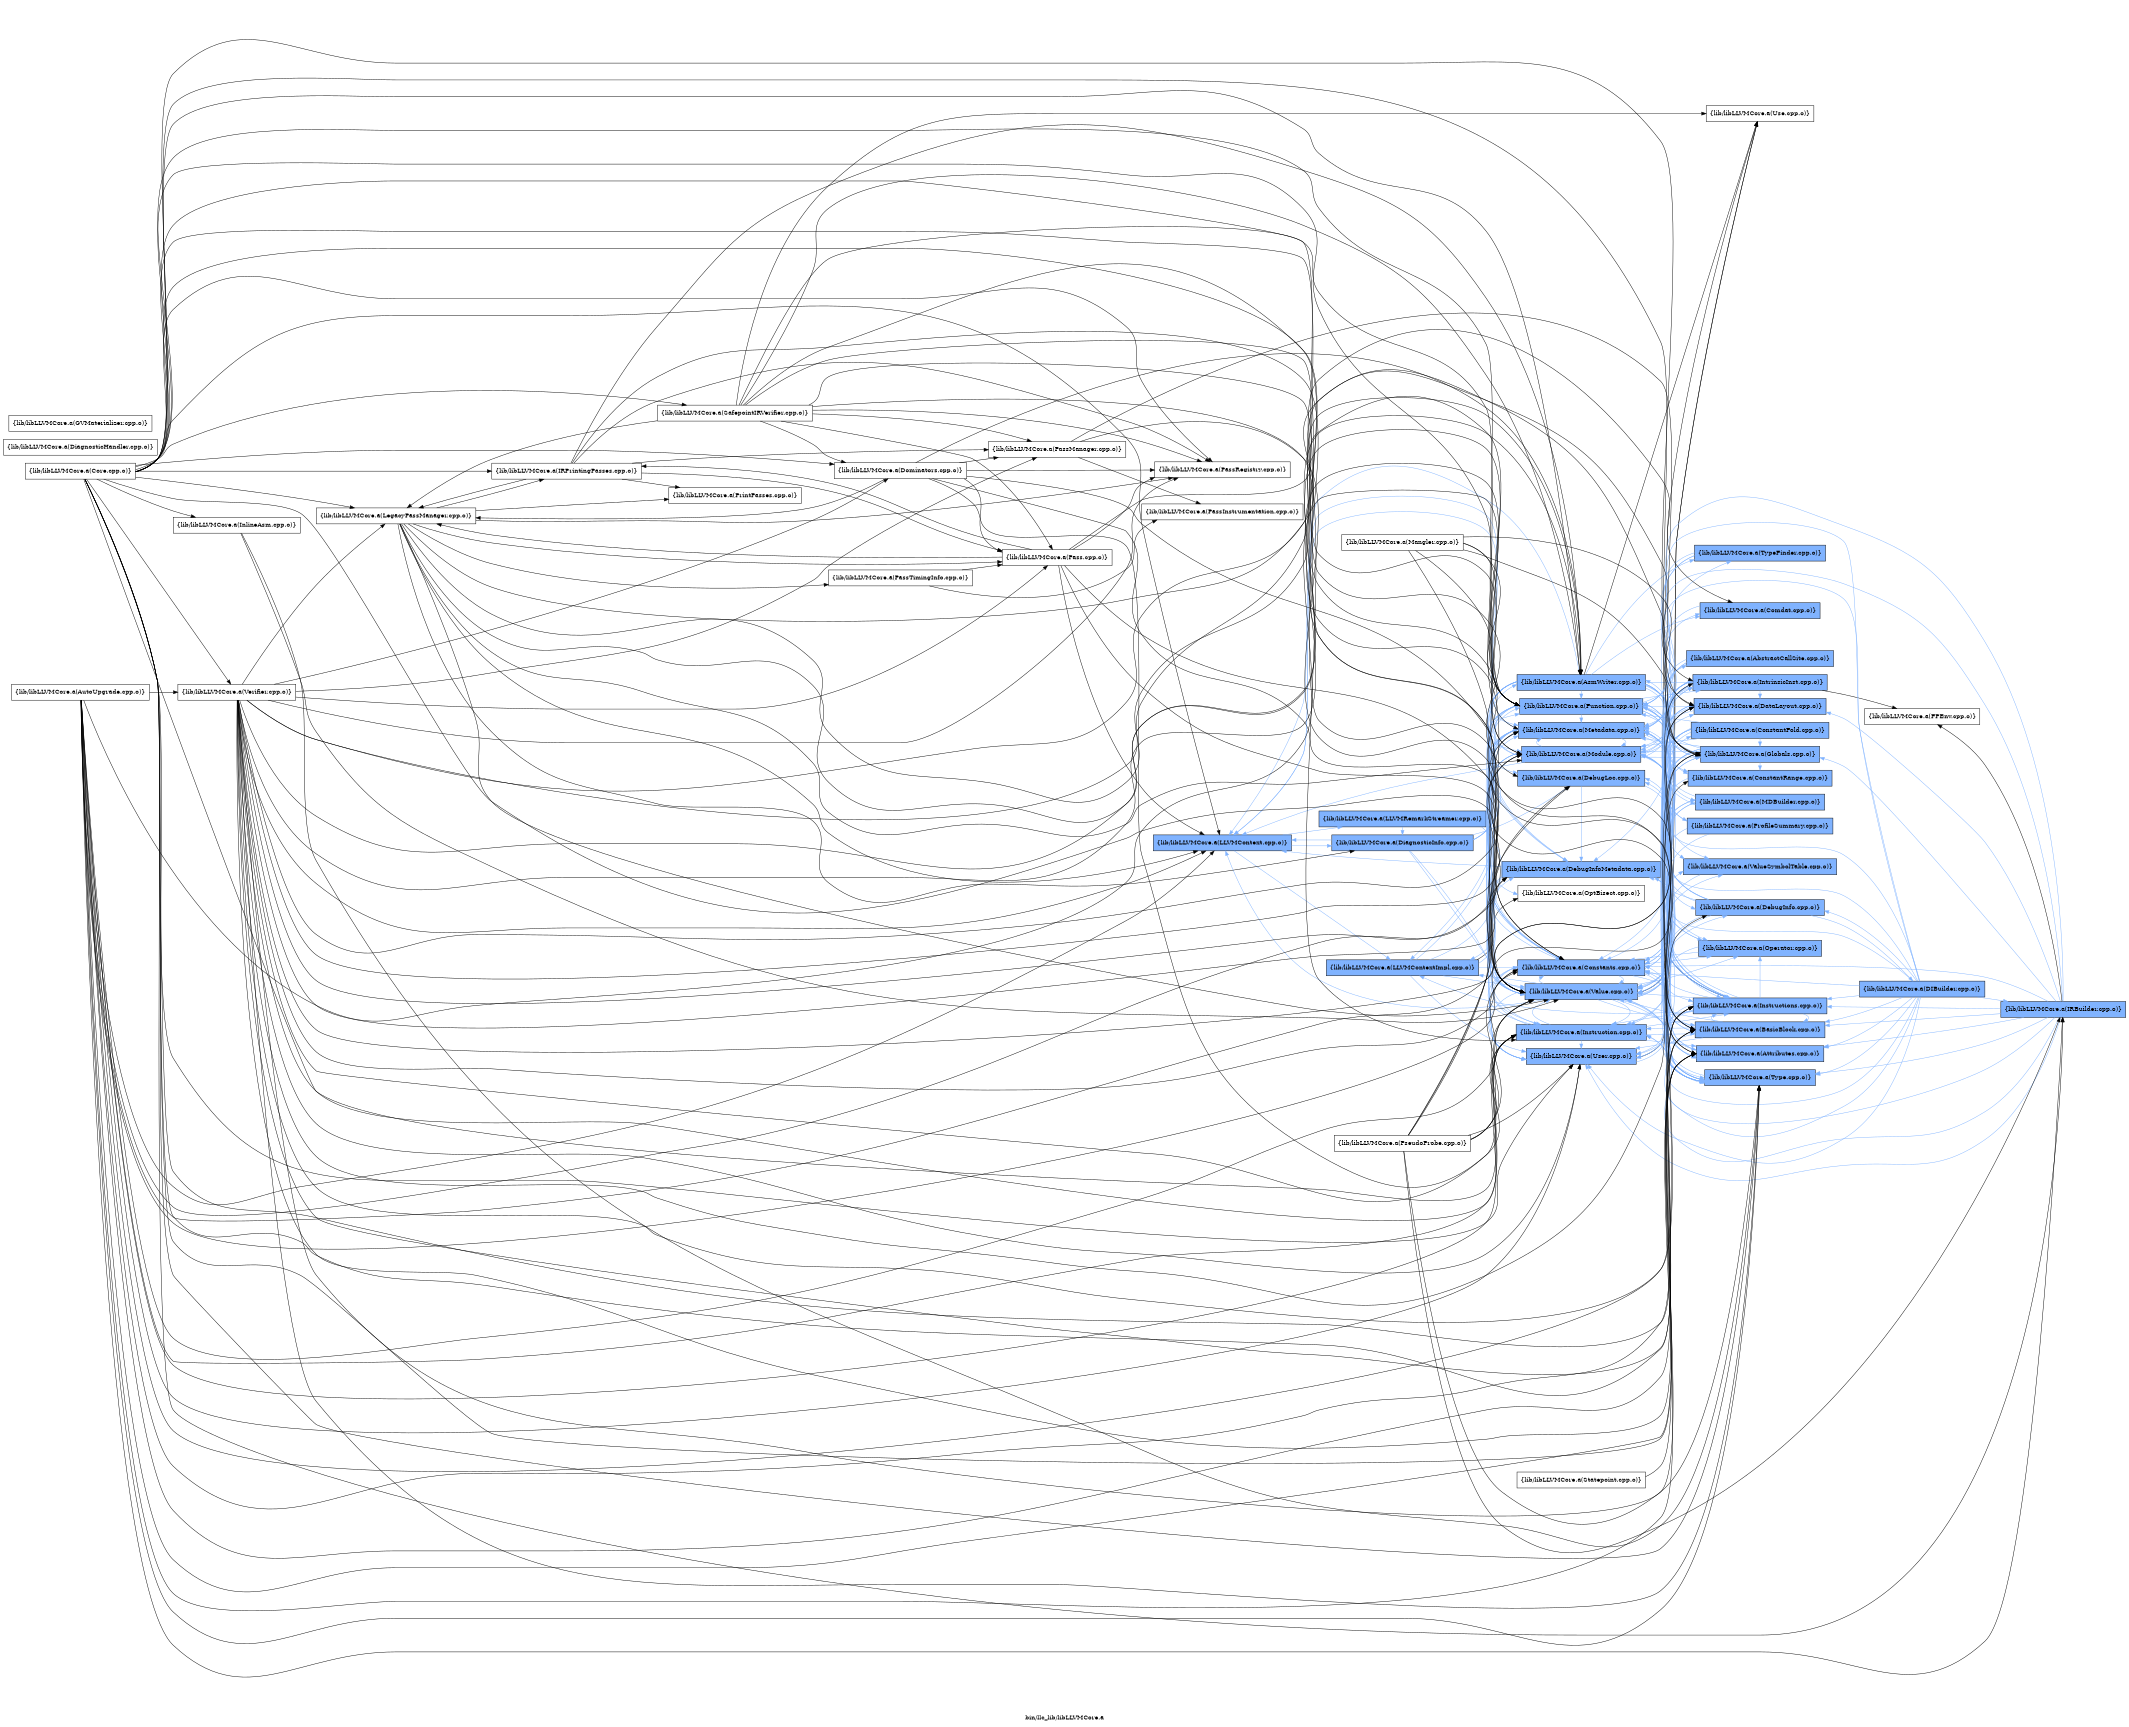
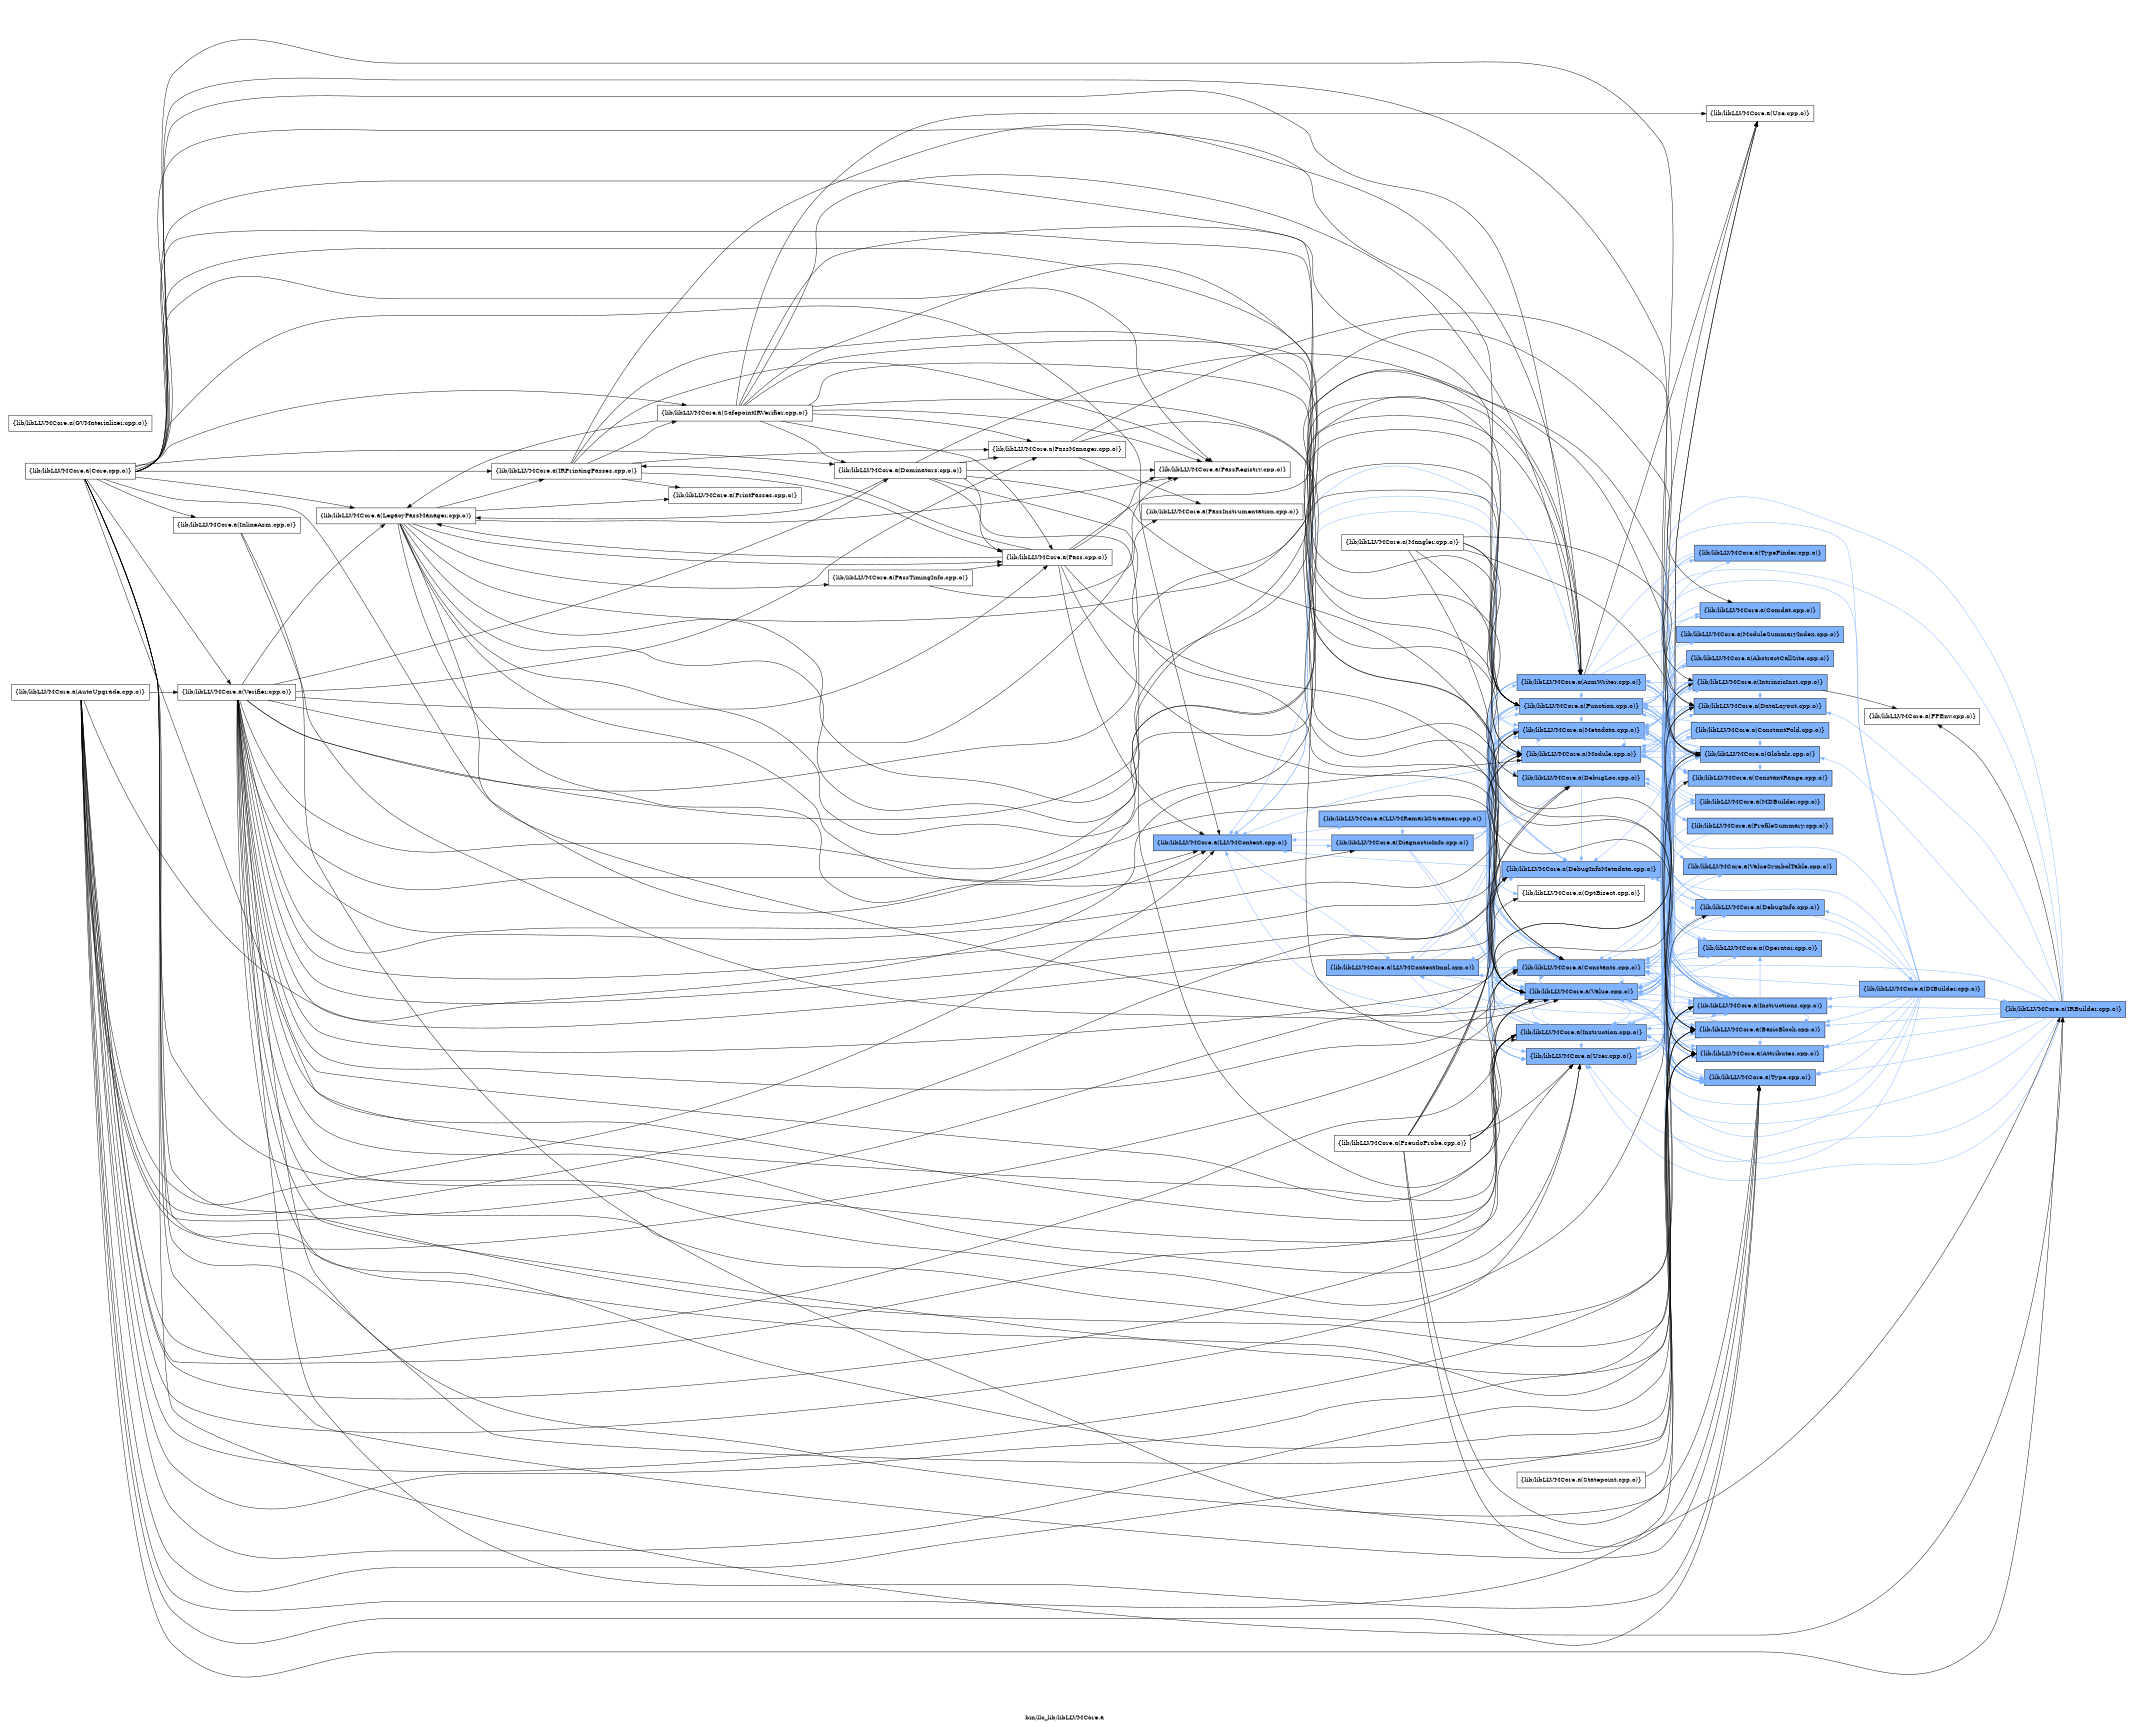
(831, 164) -> none
(80, 447) -> none
(474, 492) -> (631, 444)
none -> (1760, 635)
(1663, 958) -> (1760, 1040)
none -> (1658, 1001)
